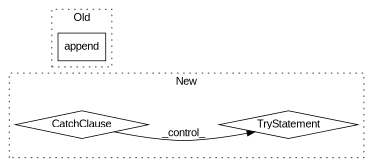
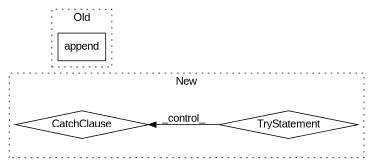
(181, 140) -> (187, 125)
